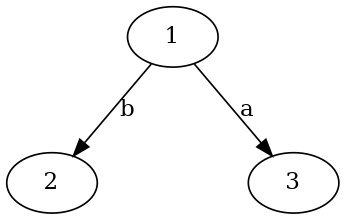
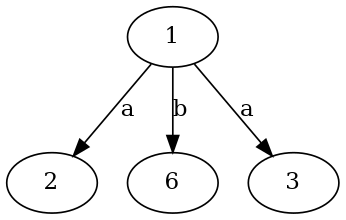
(128, 110) -> (128, 110)
none -> (173, 183)
